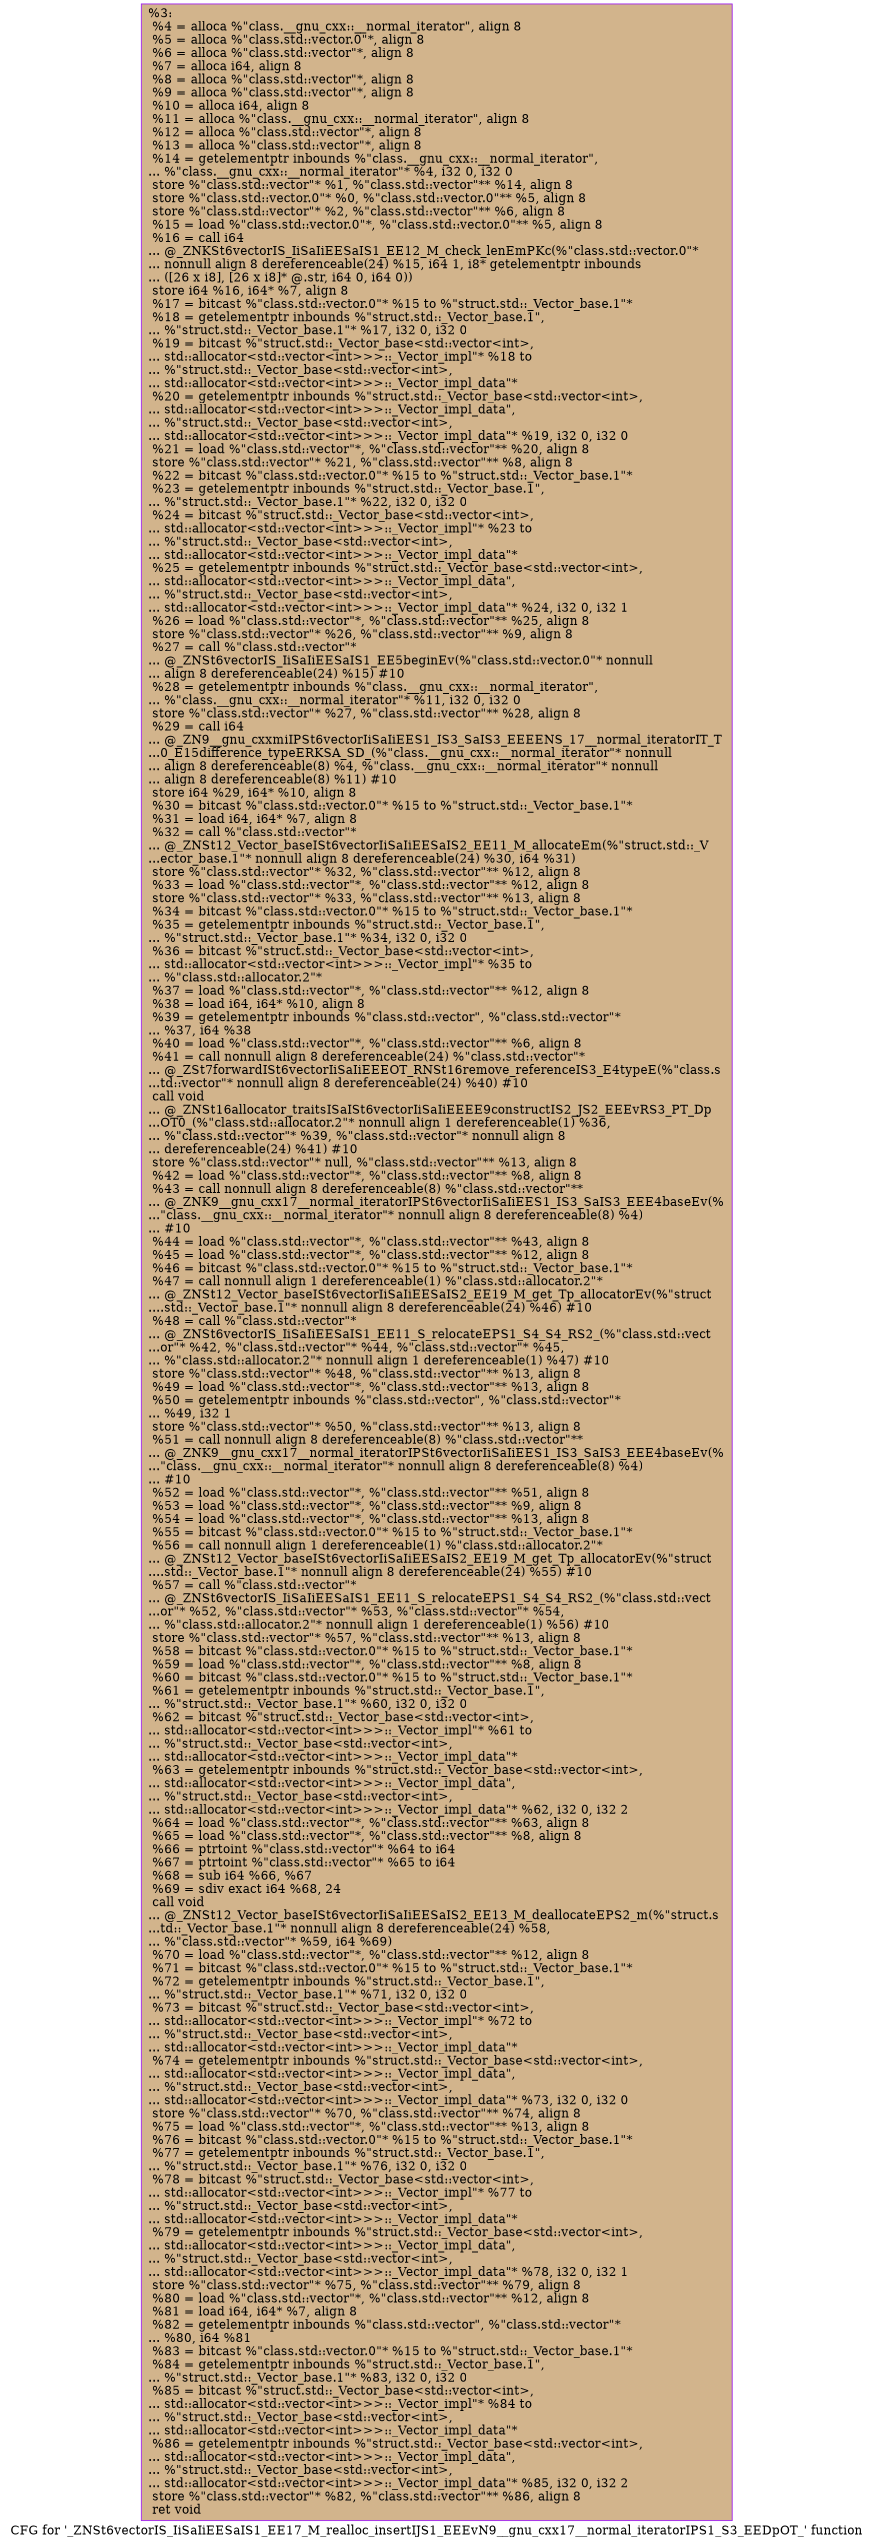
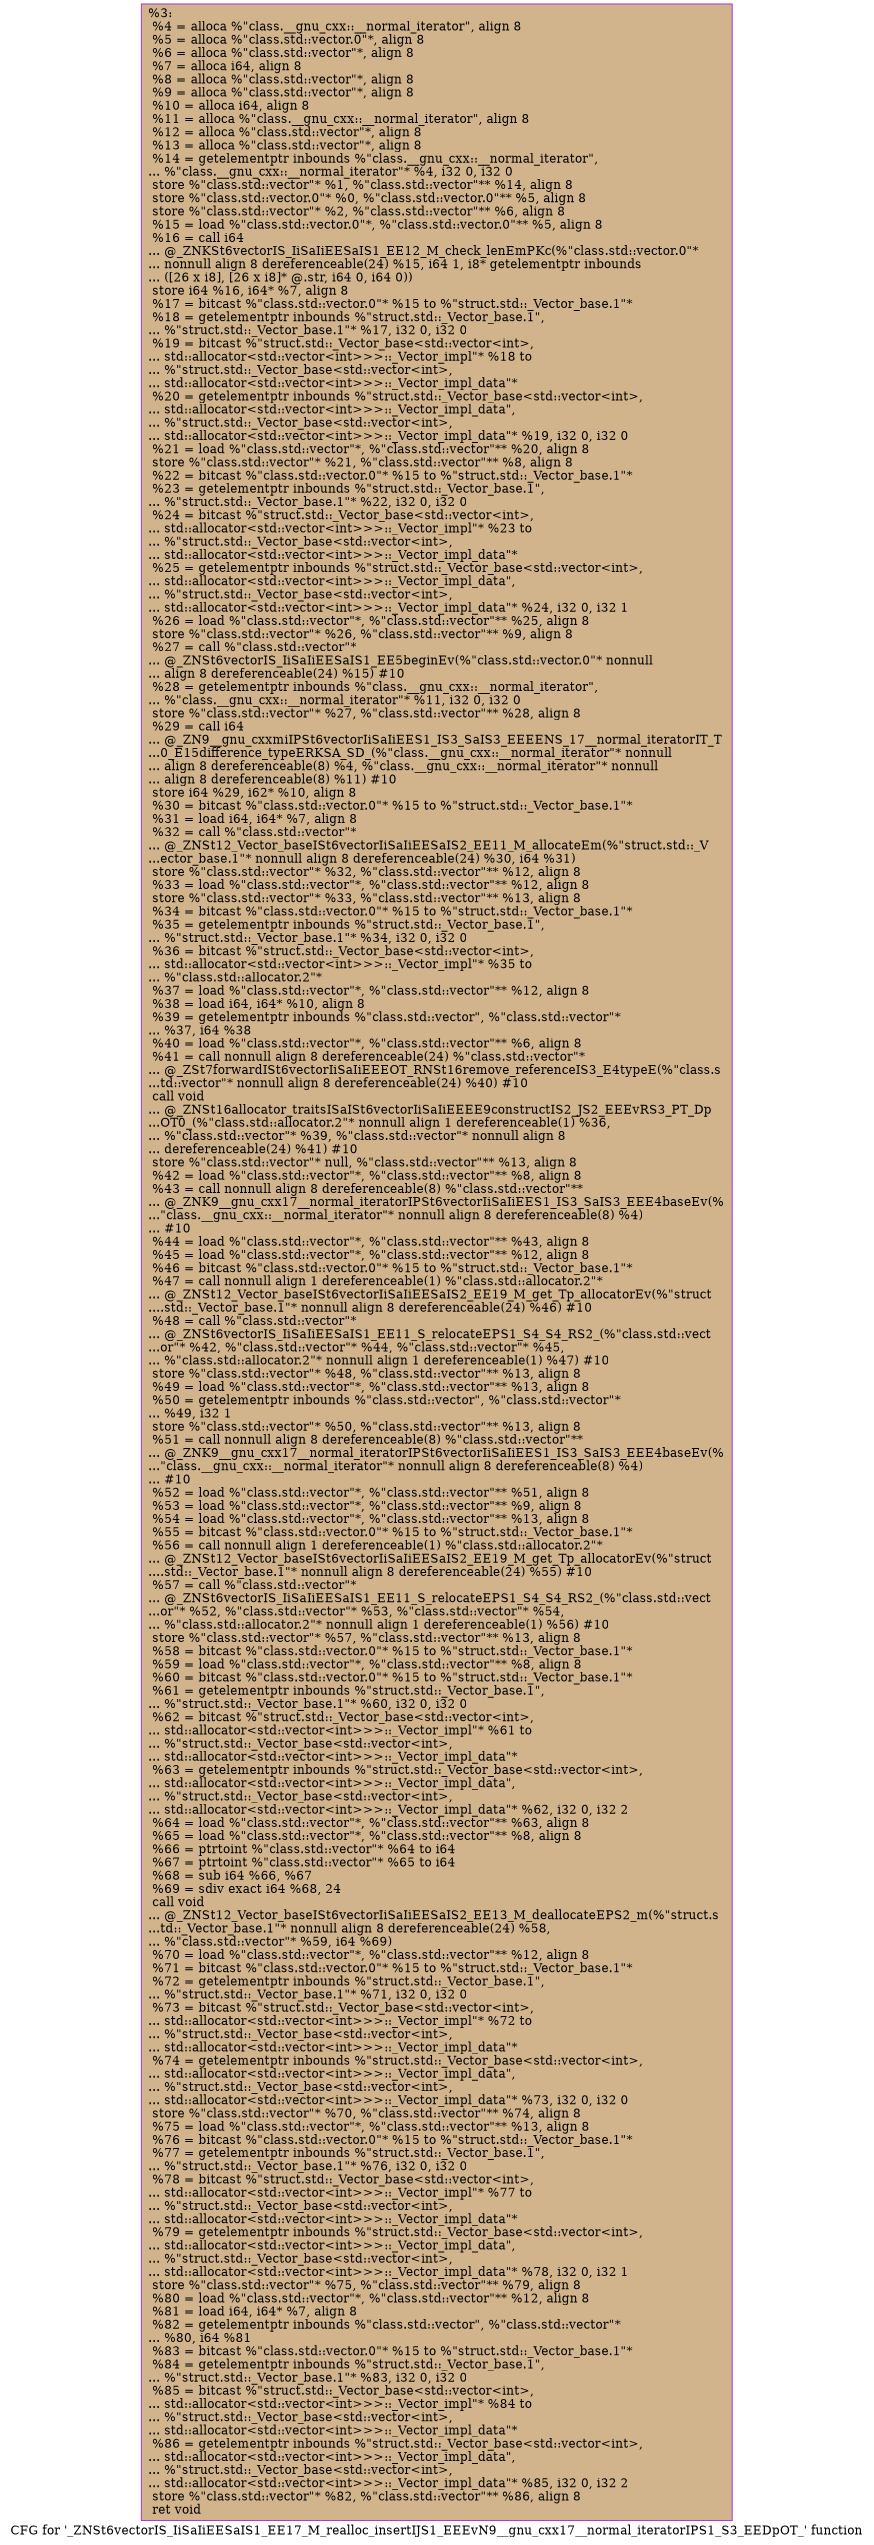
(253, 793) -> (253, 793)
